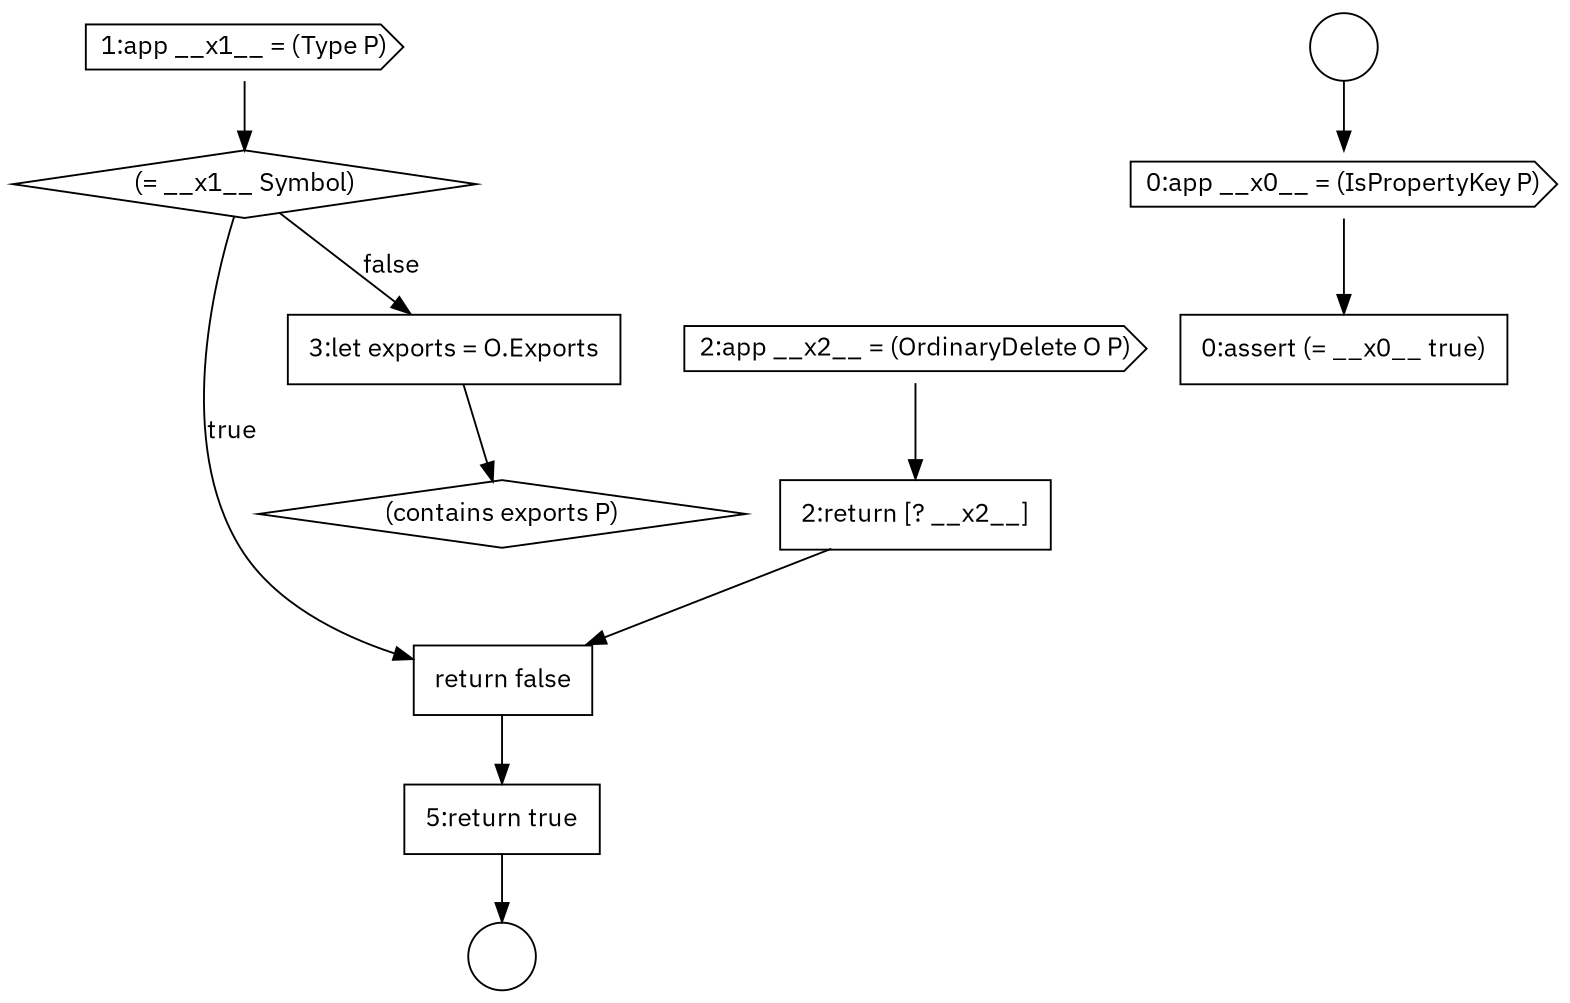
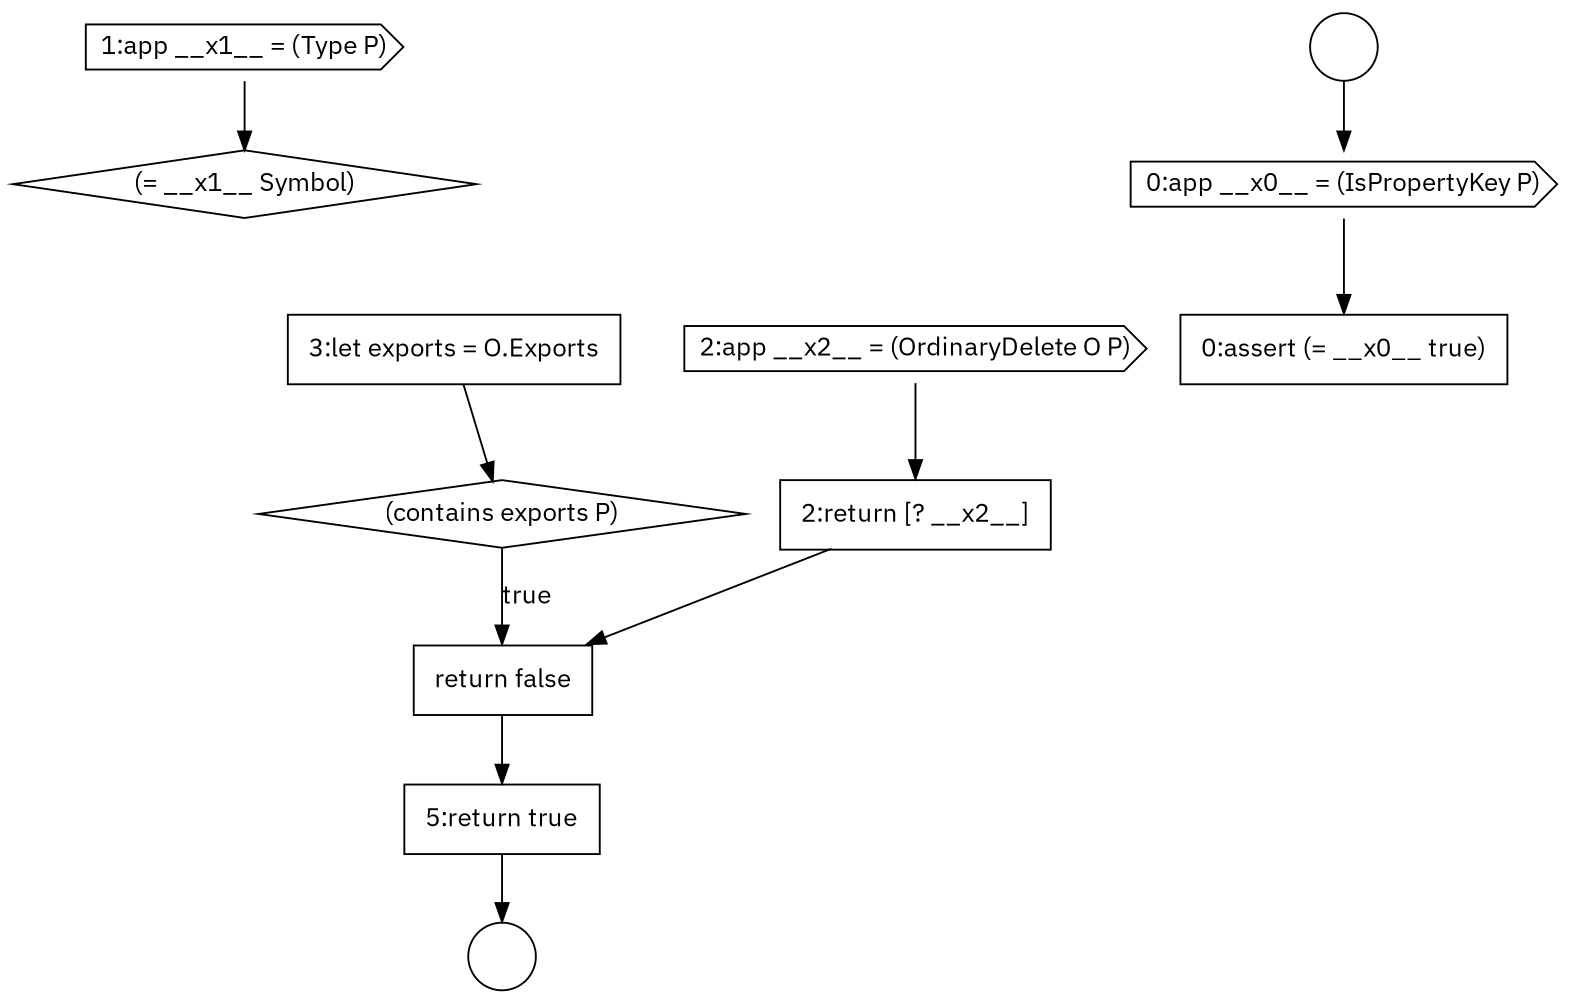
(337, 257) -> none
(213, 478) -> (502, 587)
